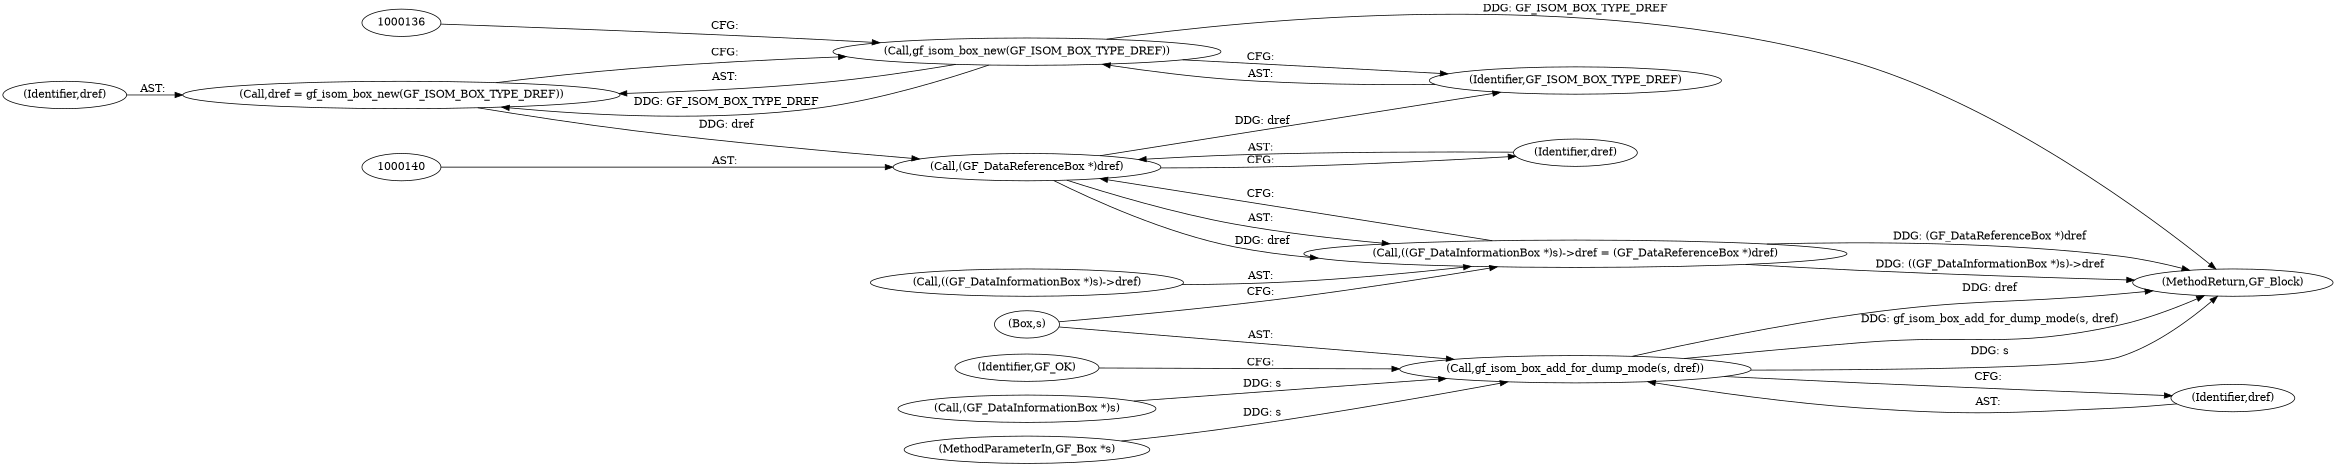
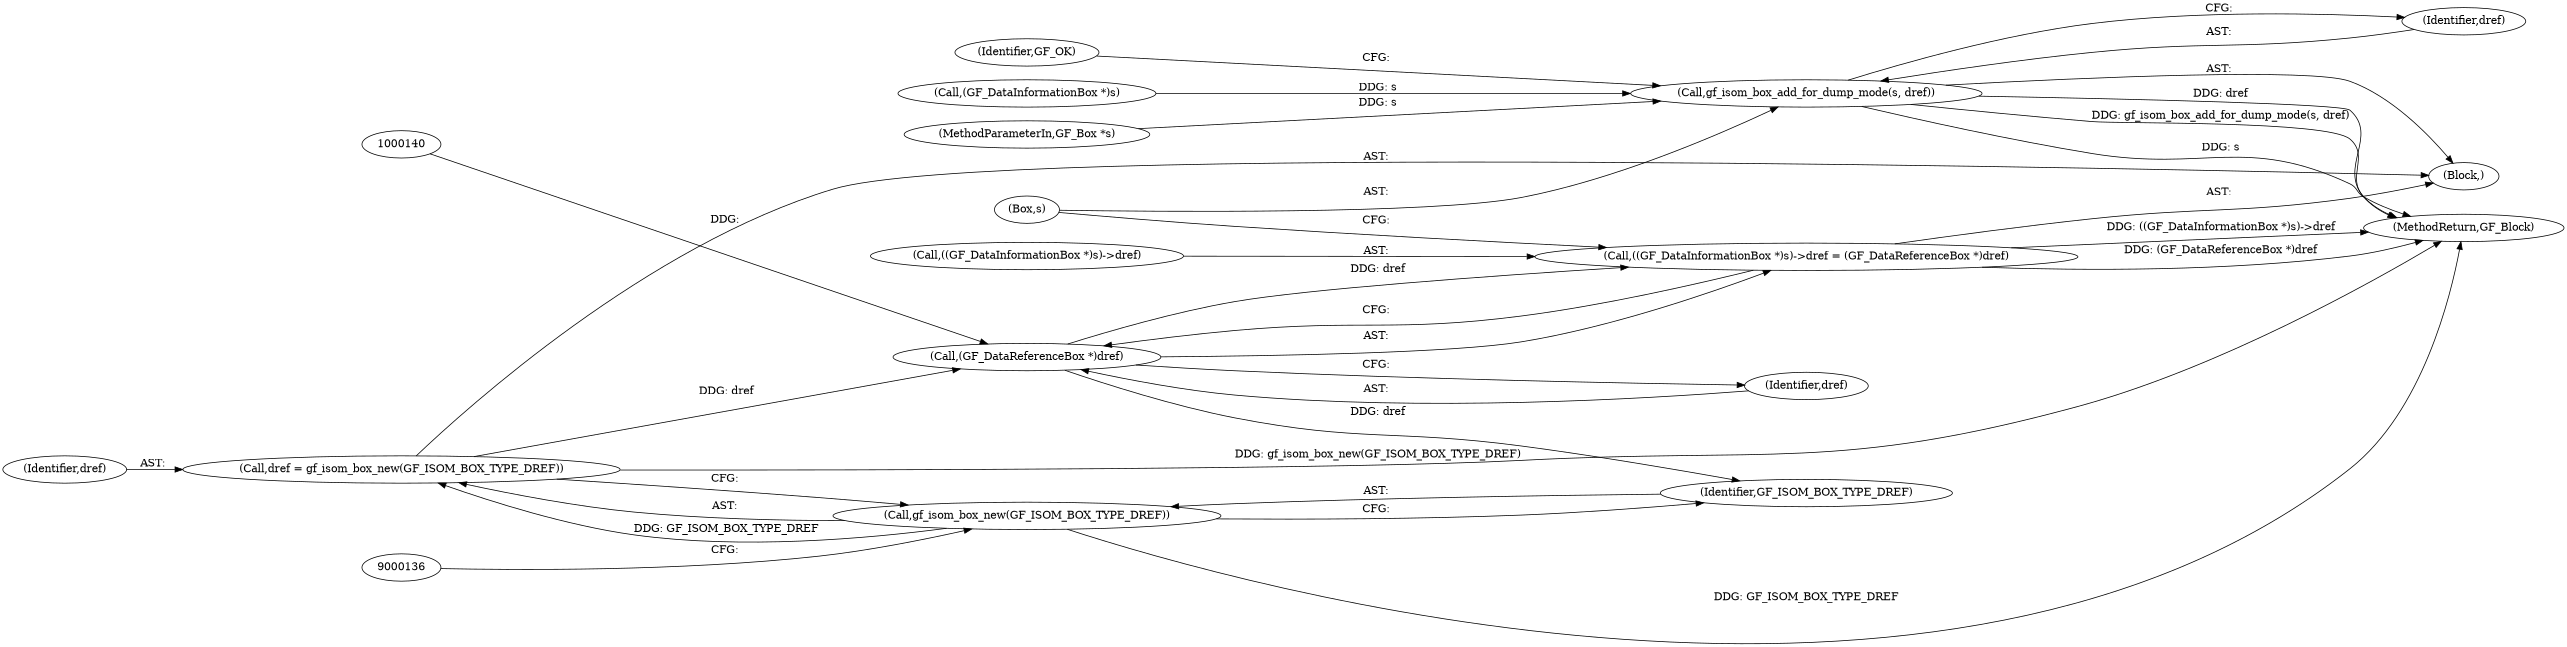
(401, 23) -> (401, 568)
(727, 161) -> (727, 220)
none -> (2464, 176)
none -> (1547, 459)
